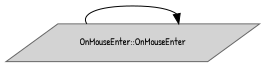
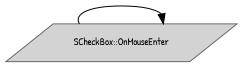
(133, 43) -> (121, 43)
